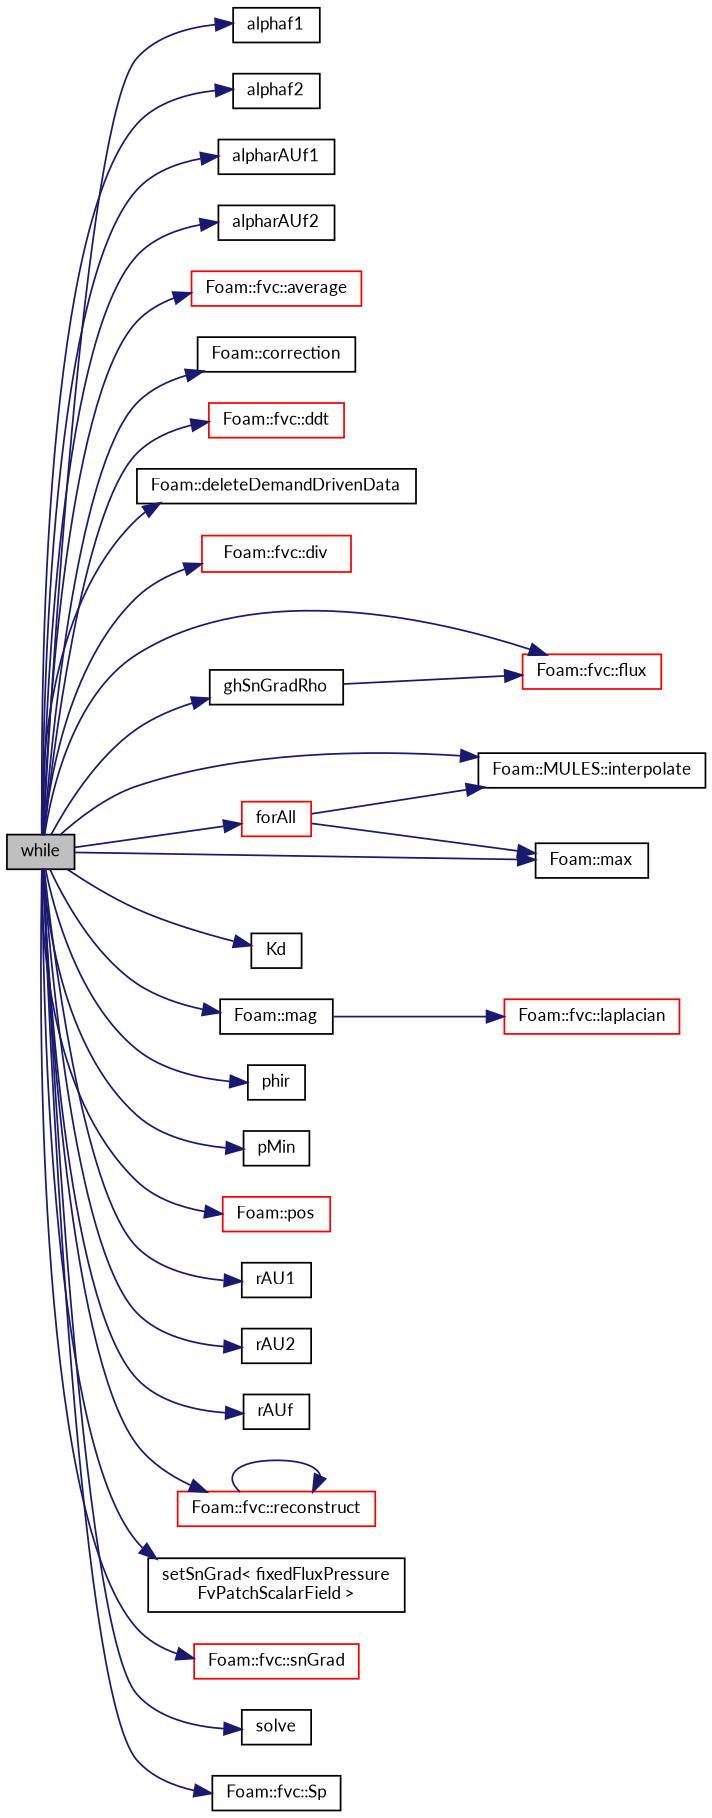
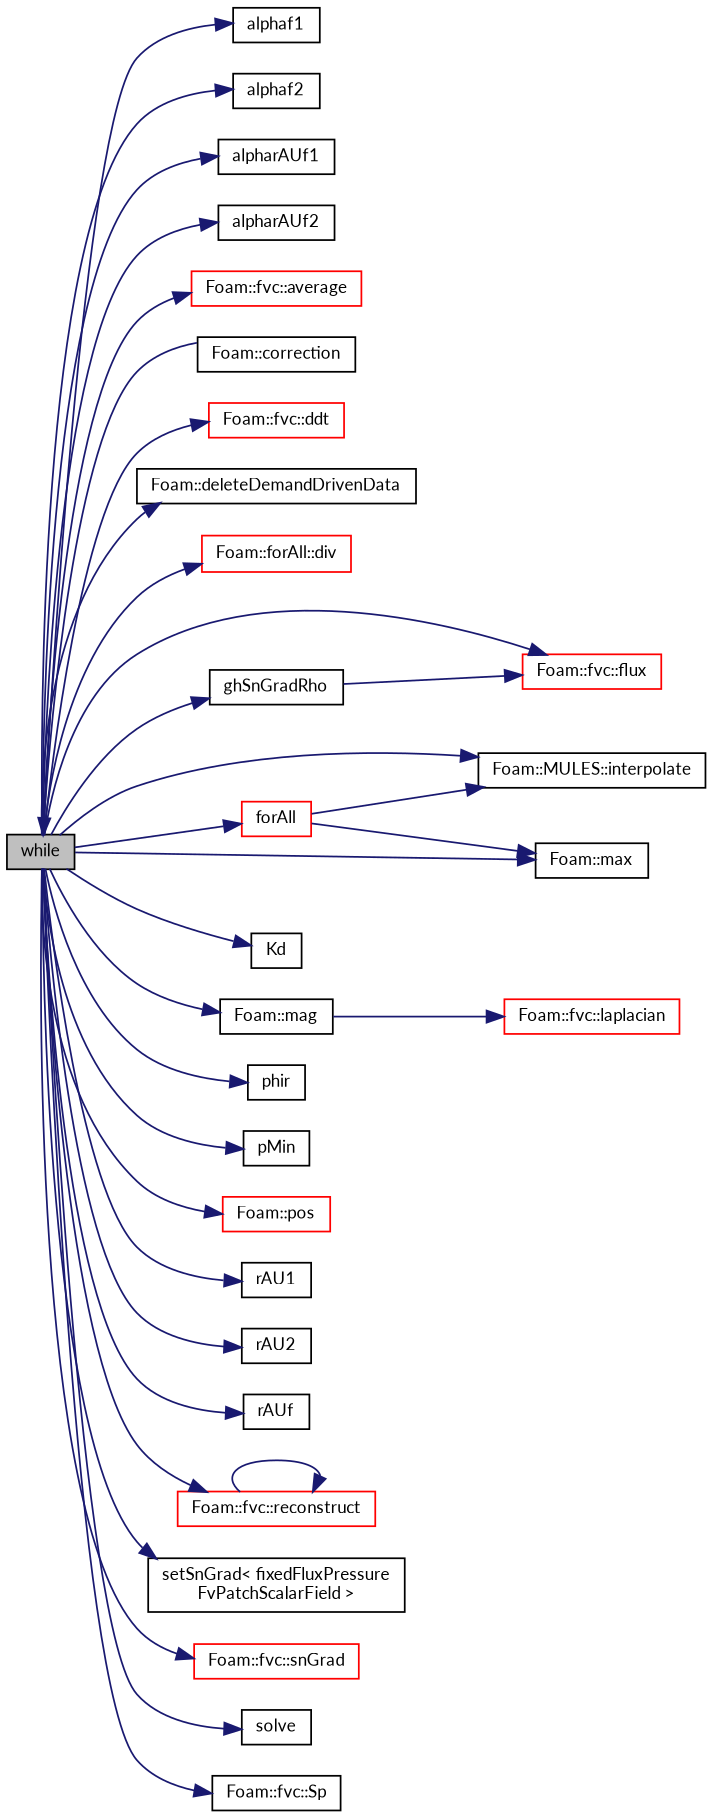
(276, 554) -> (276, 554)
(79, 561) -> (88, 491)
